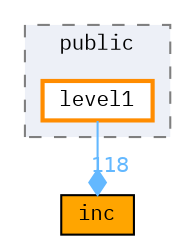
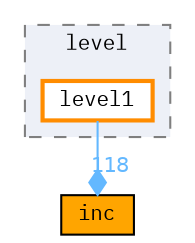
(98, 45) -> (98, 45)
